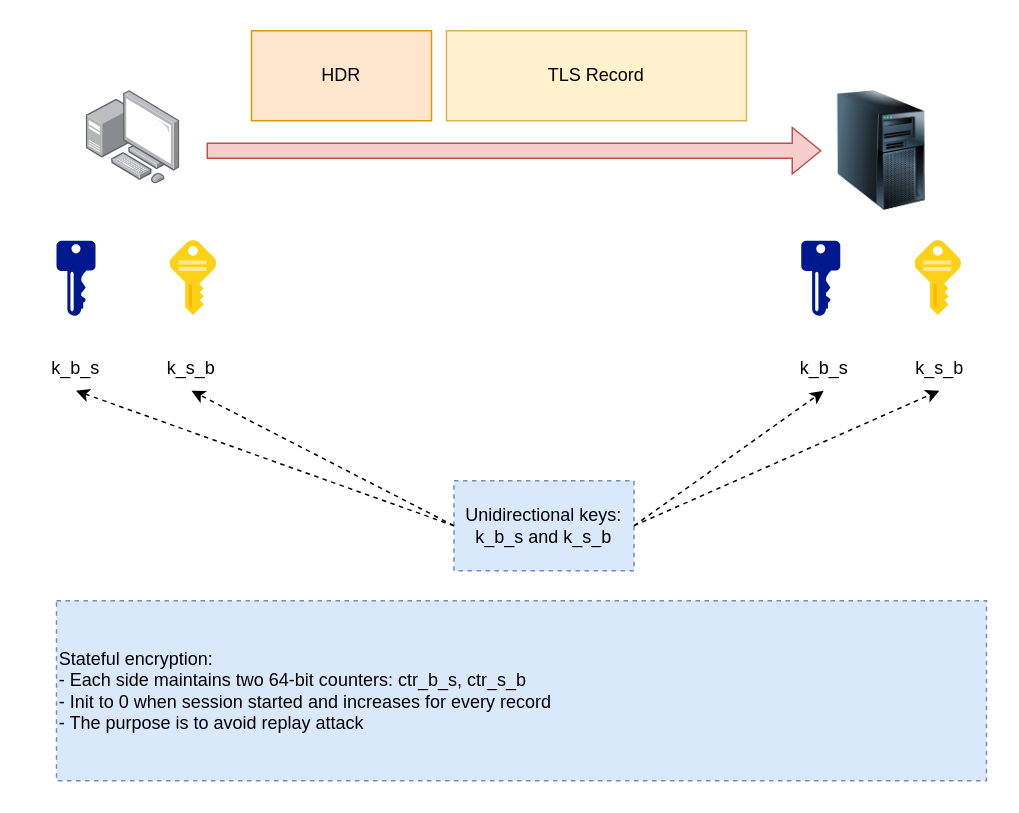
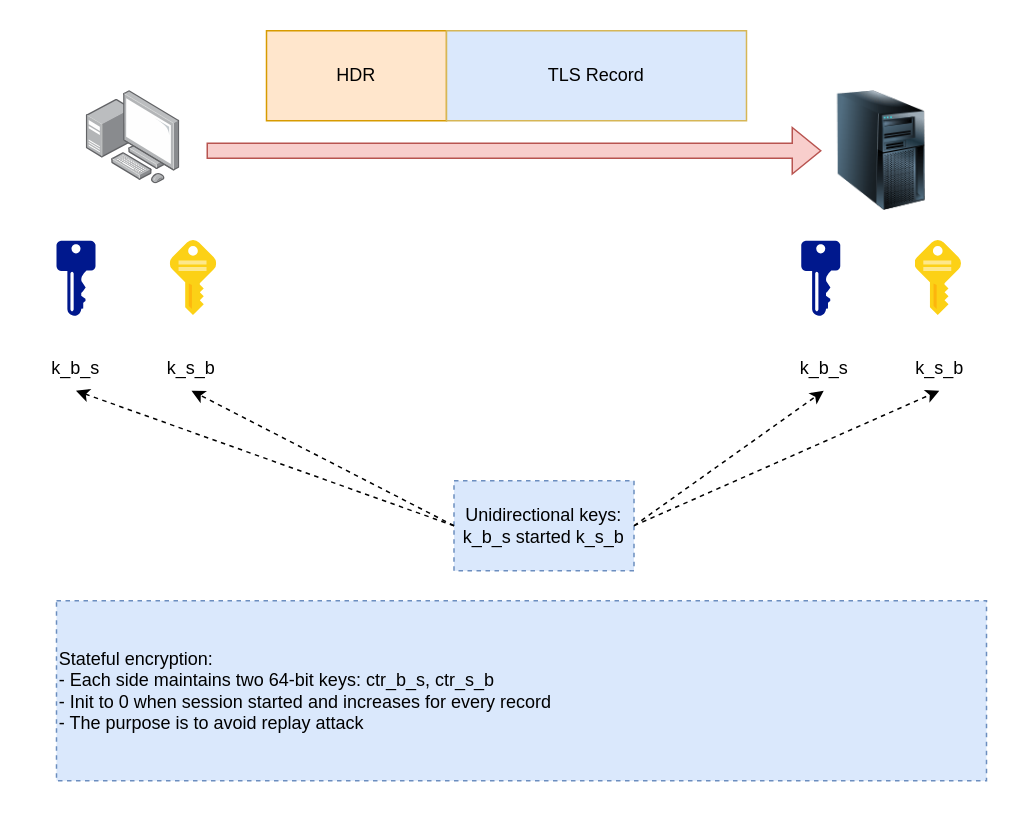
(341, 76) -> (356, 76)
(596, 76) -> (596, 76)
(544, 526) -> (544, 526)
(344, 691) -> (344, 691)
